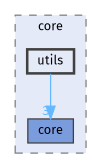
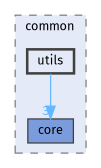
(51, 27) -> (51, 27)
